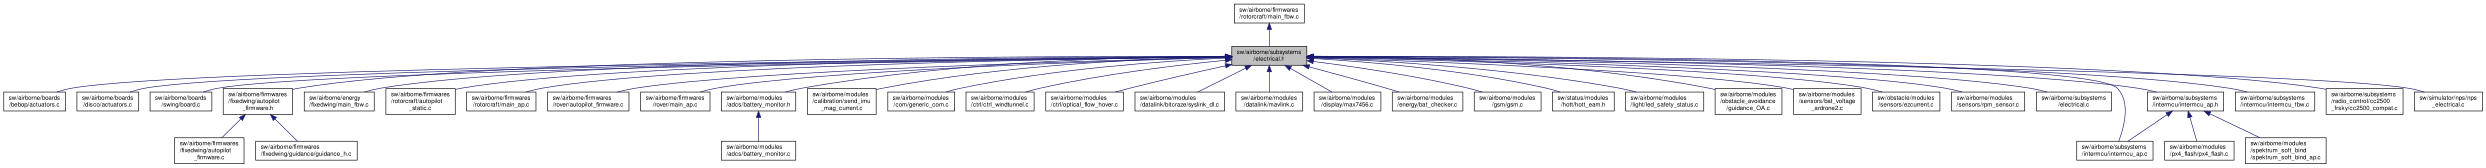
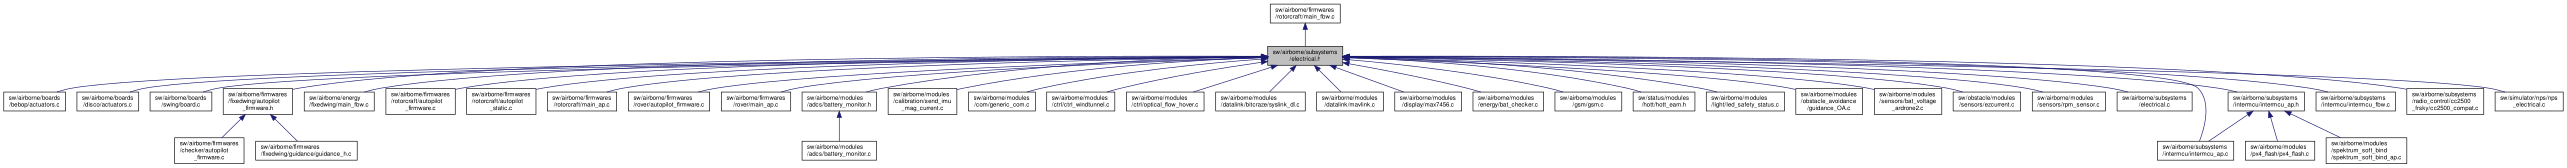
none -> (421, 102)
(209, 151) -> (209, 151)
